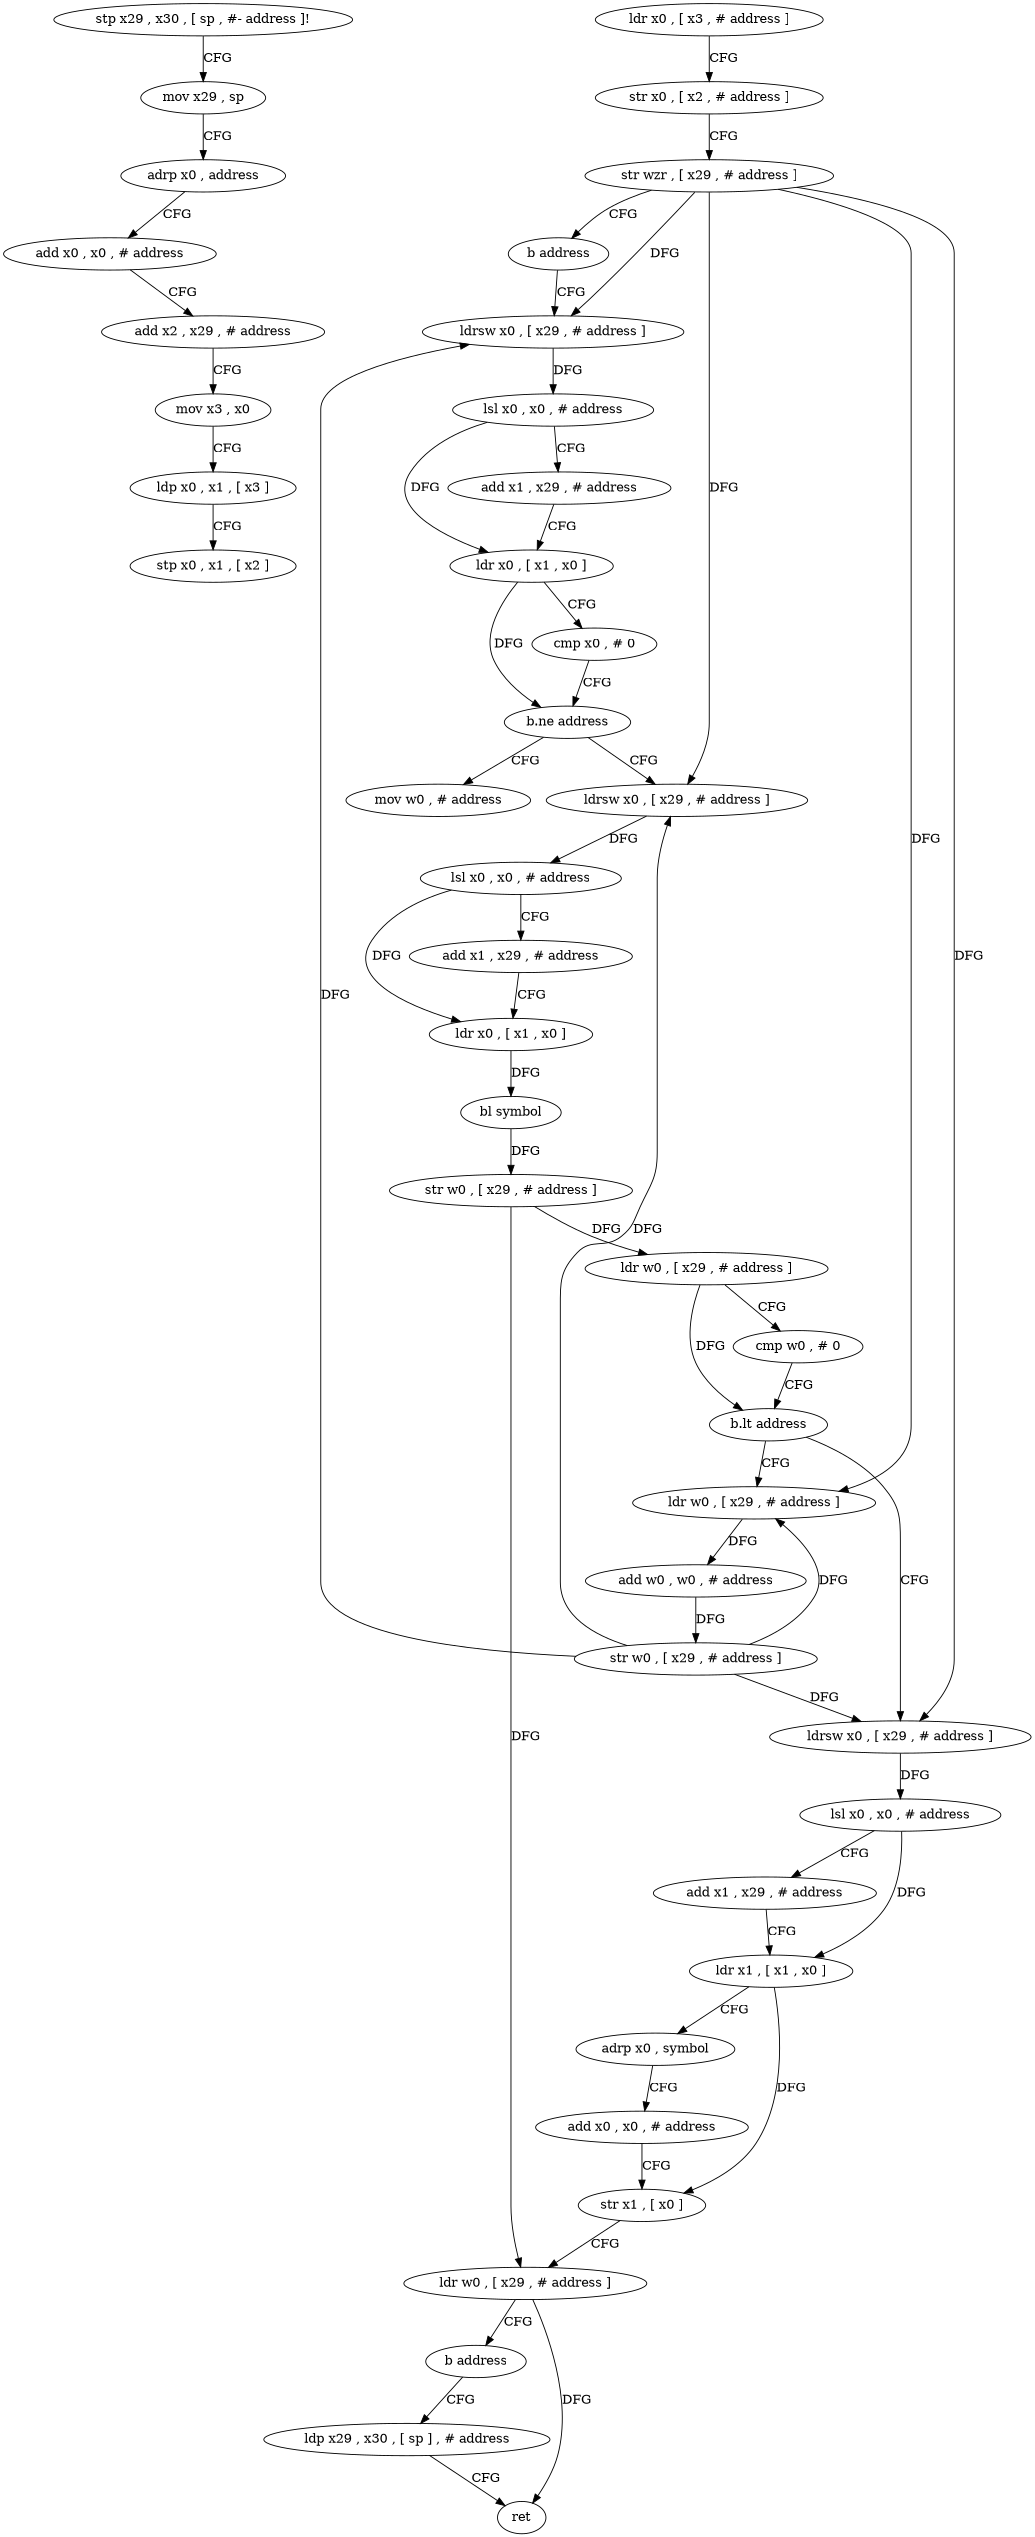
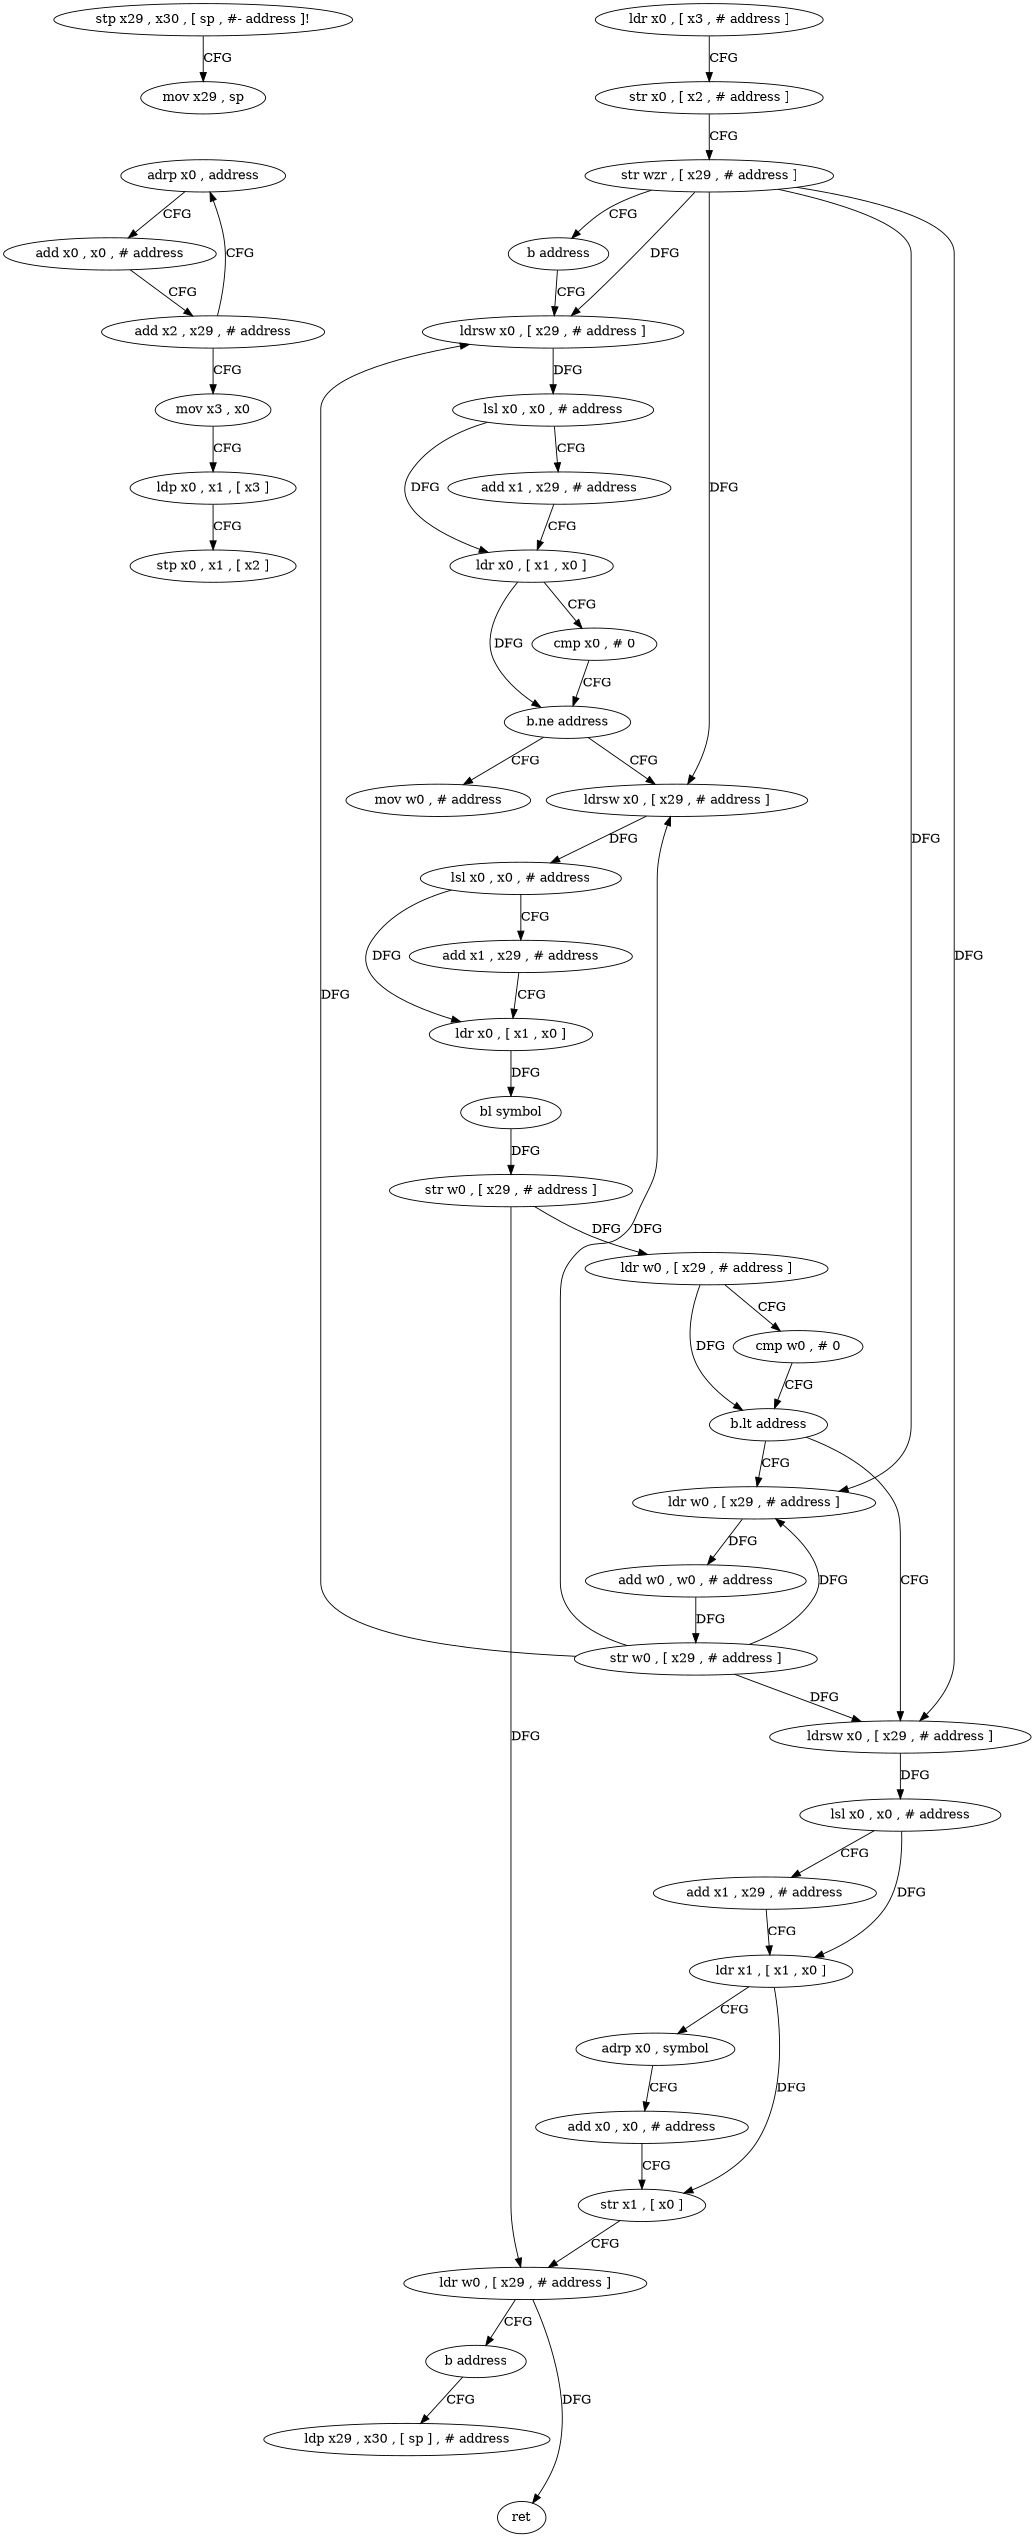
(203, 132) -> (225, 258)
(464, 2478) -> none
